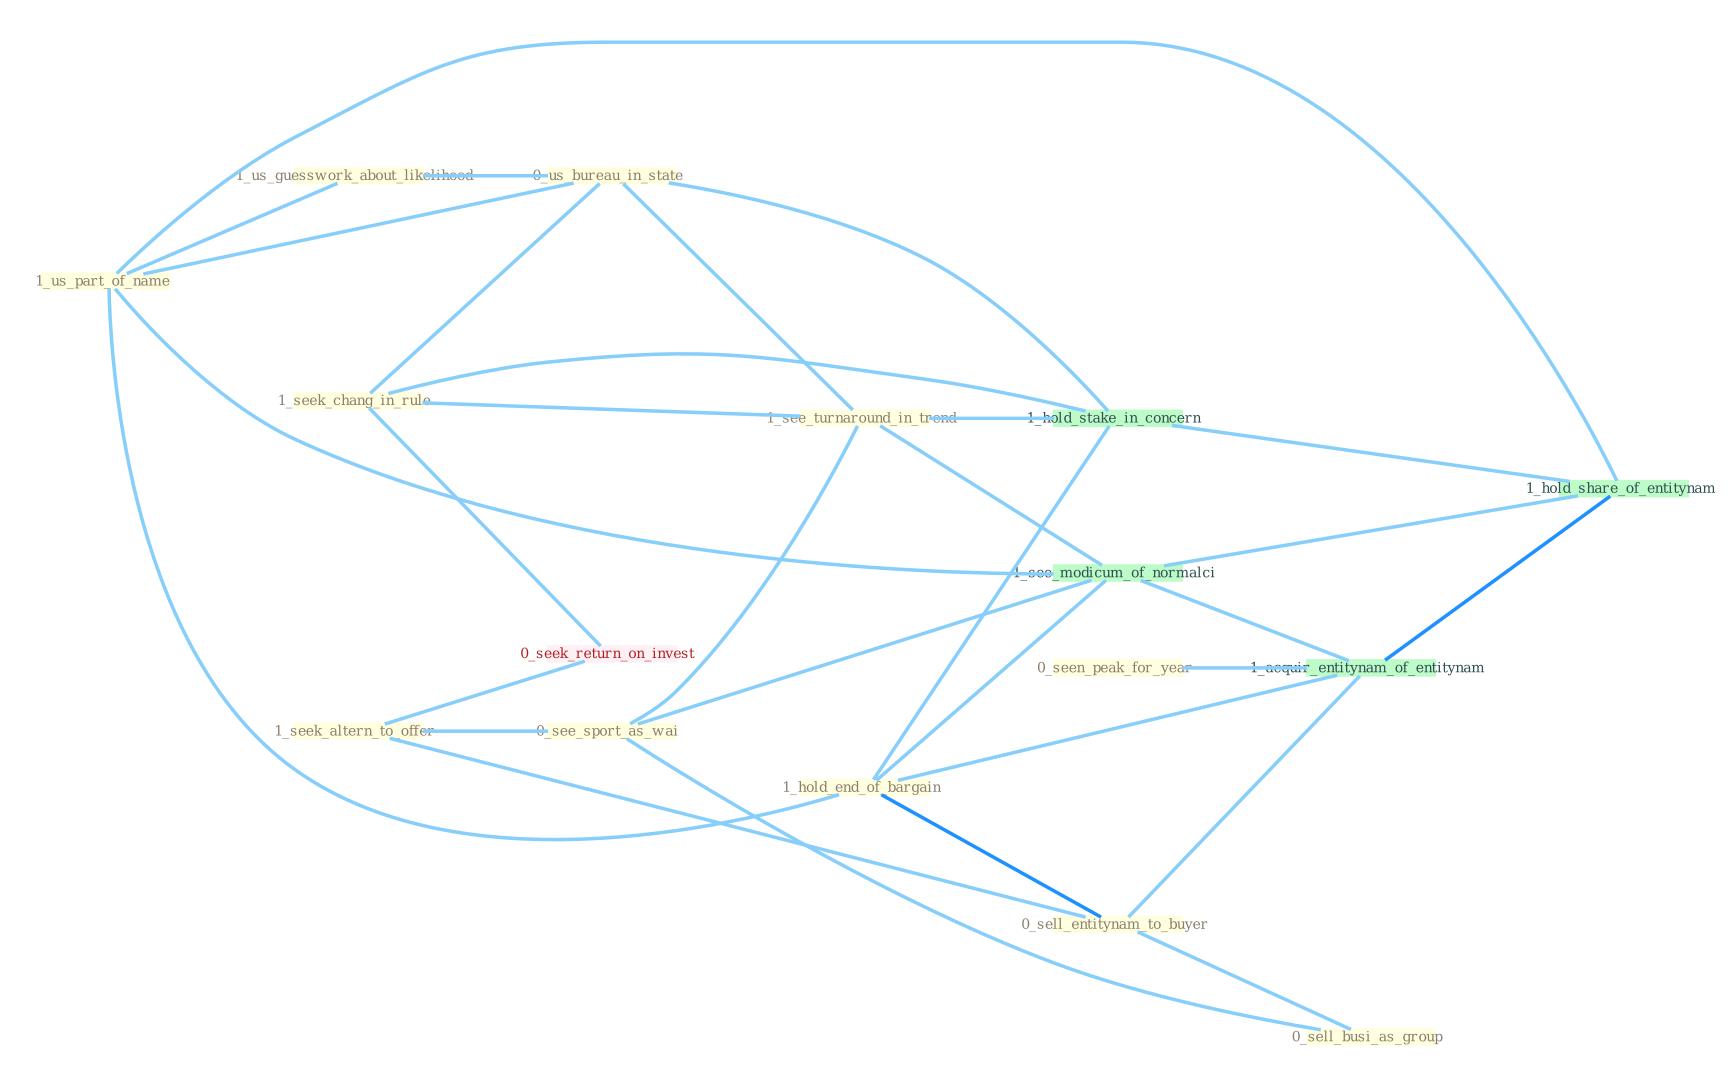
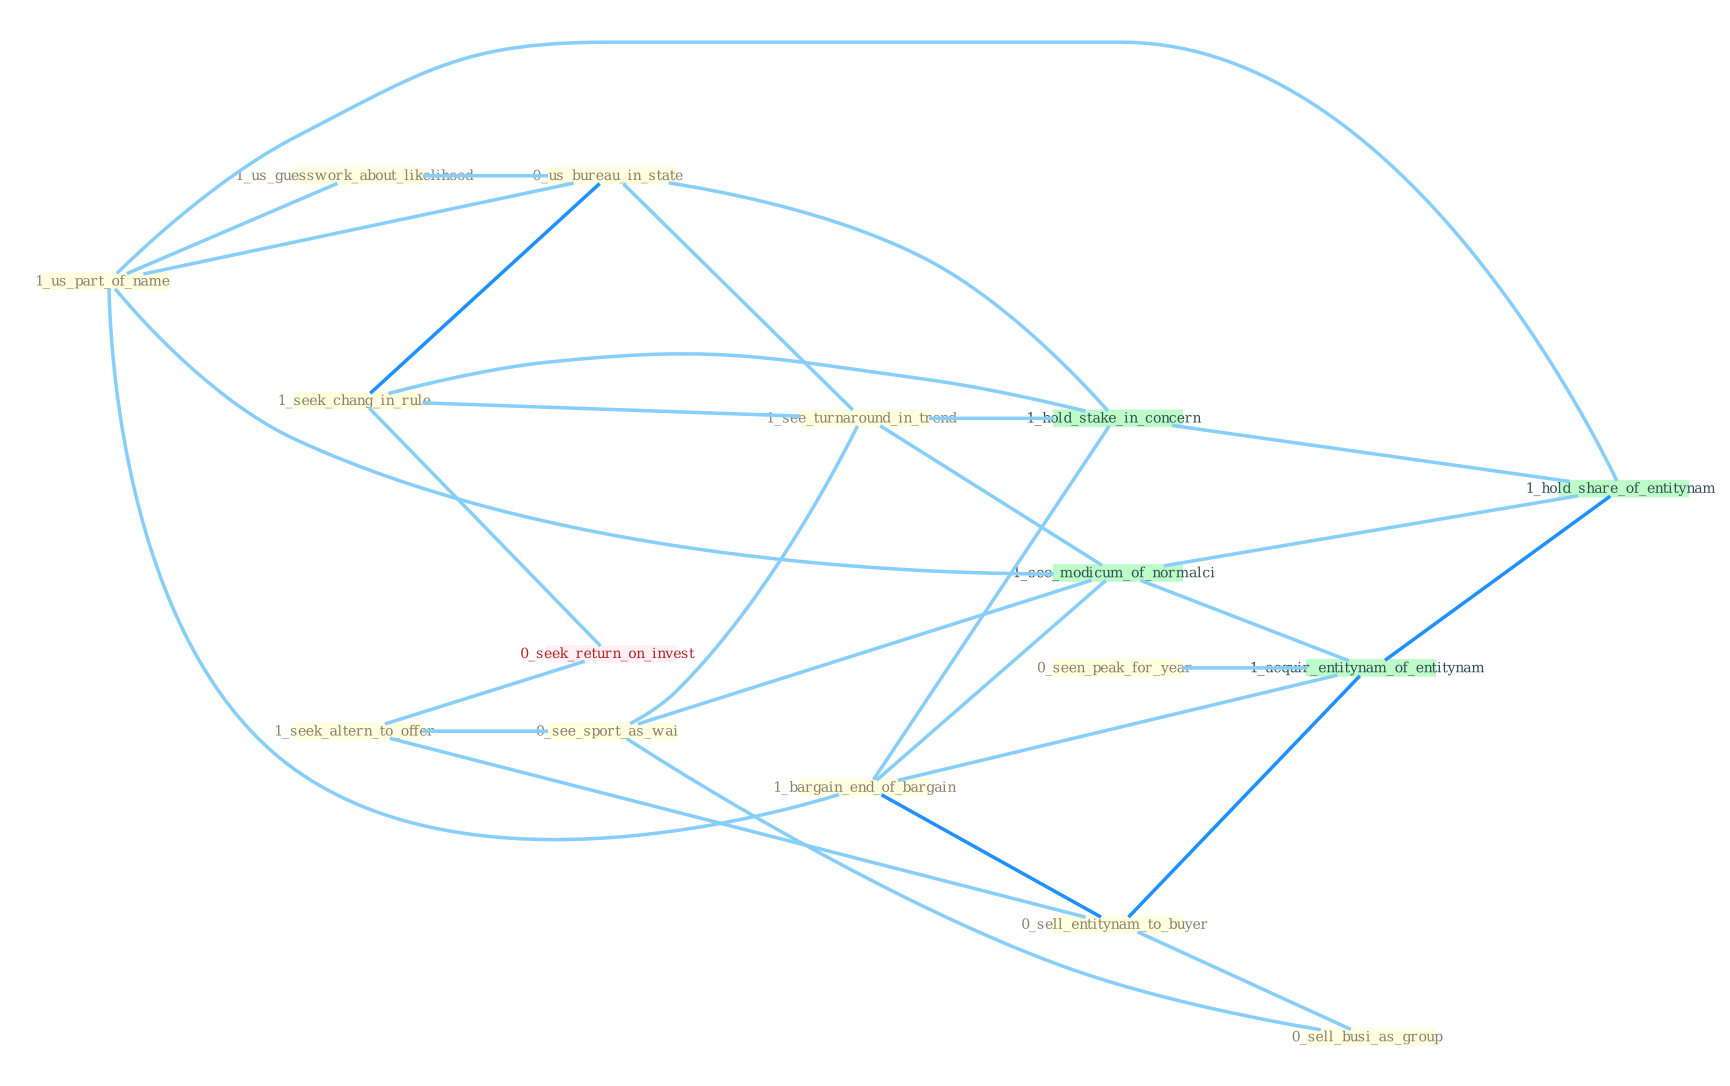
(485, 288) -> (485, 288)
(865, 787) -> (865, 787)
(1244, 796) -> (1244, 796)
